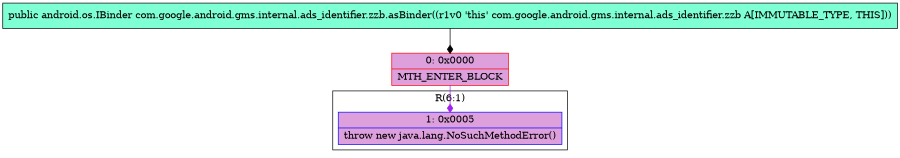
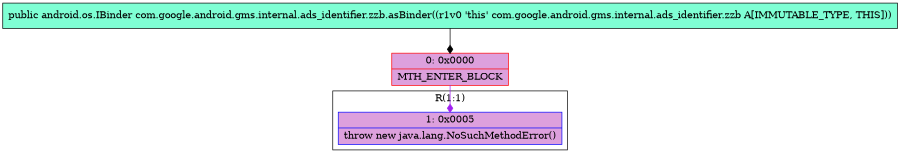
(450, 99) -> (450, 99)
